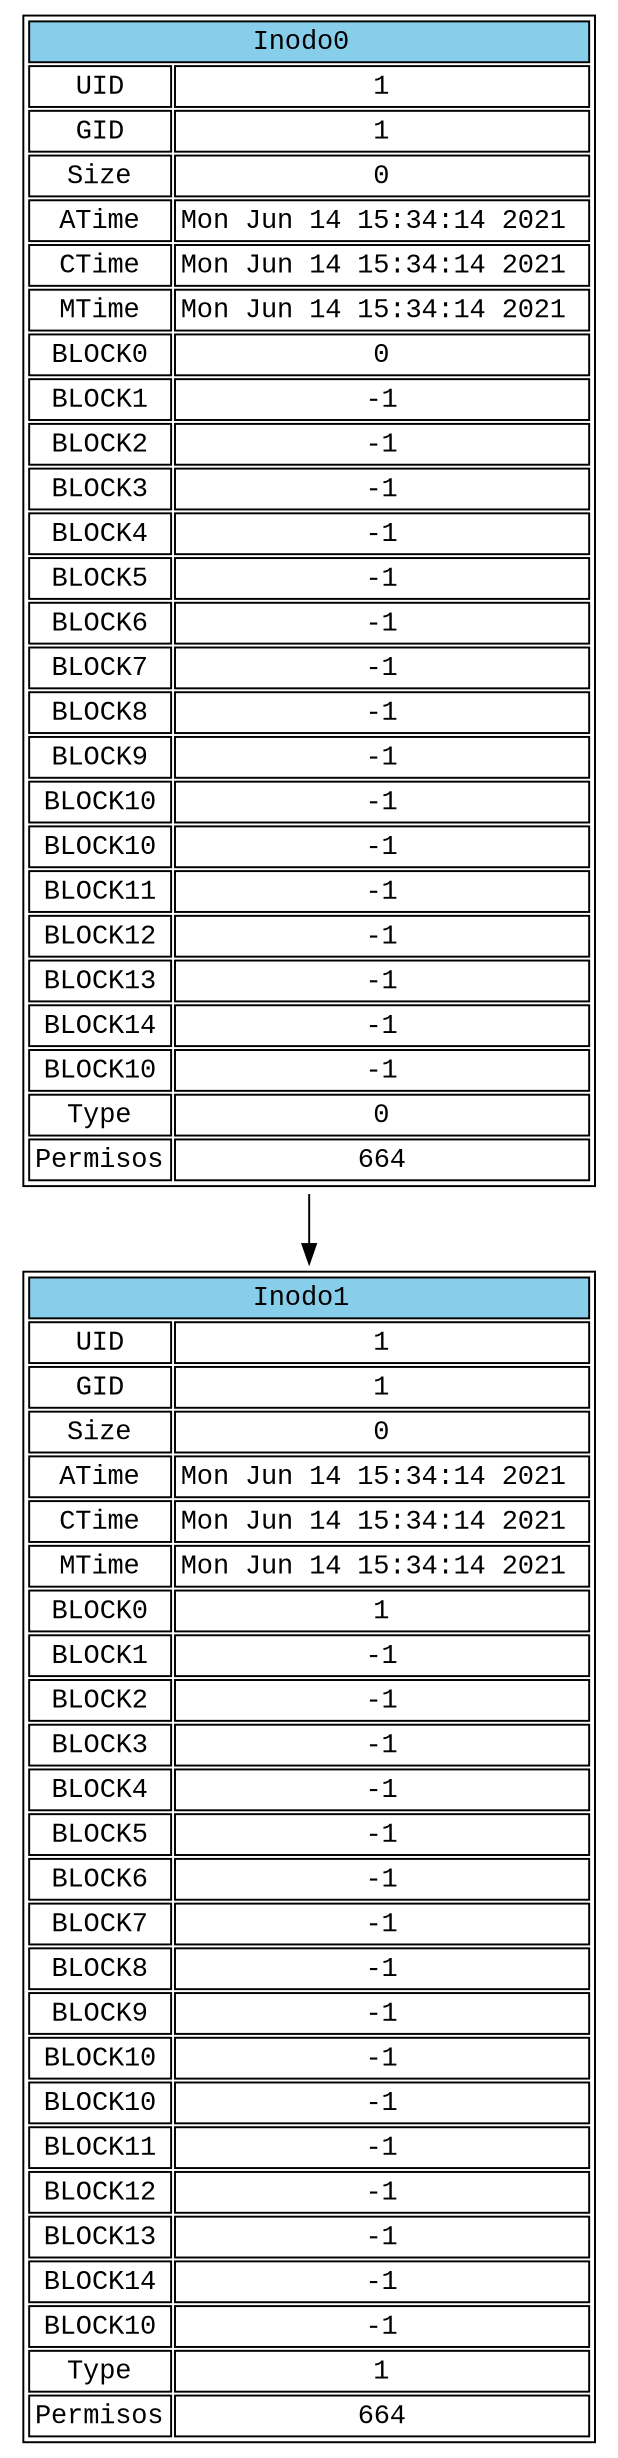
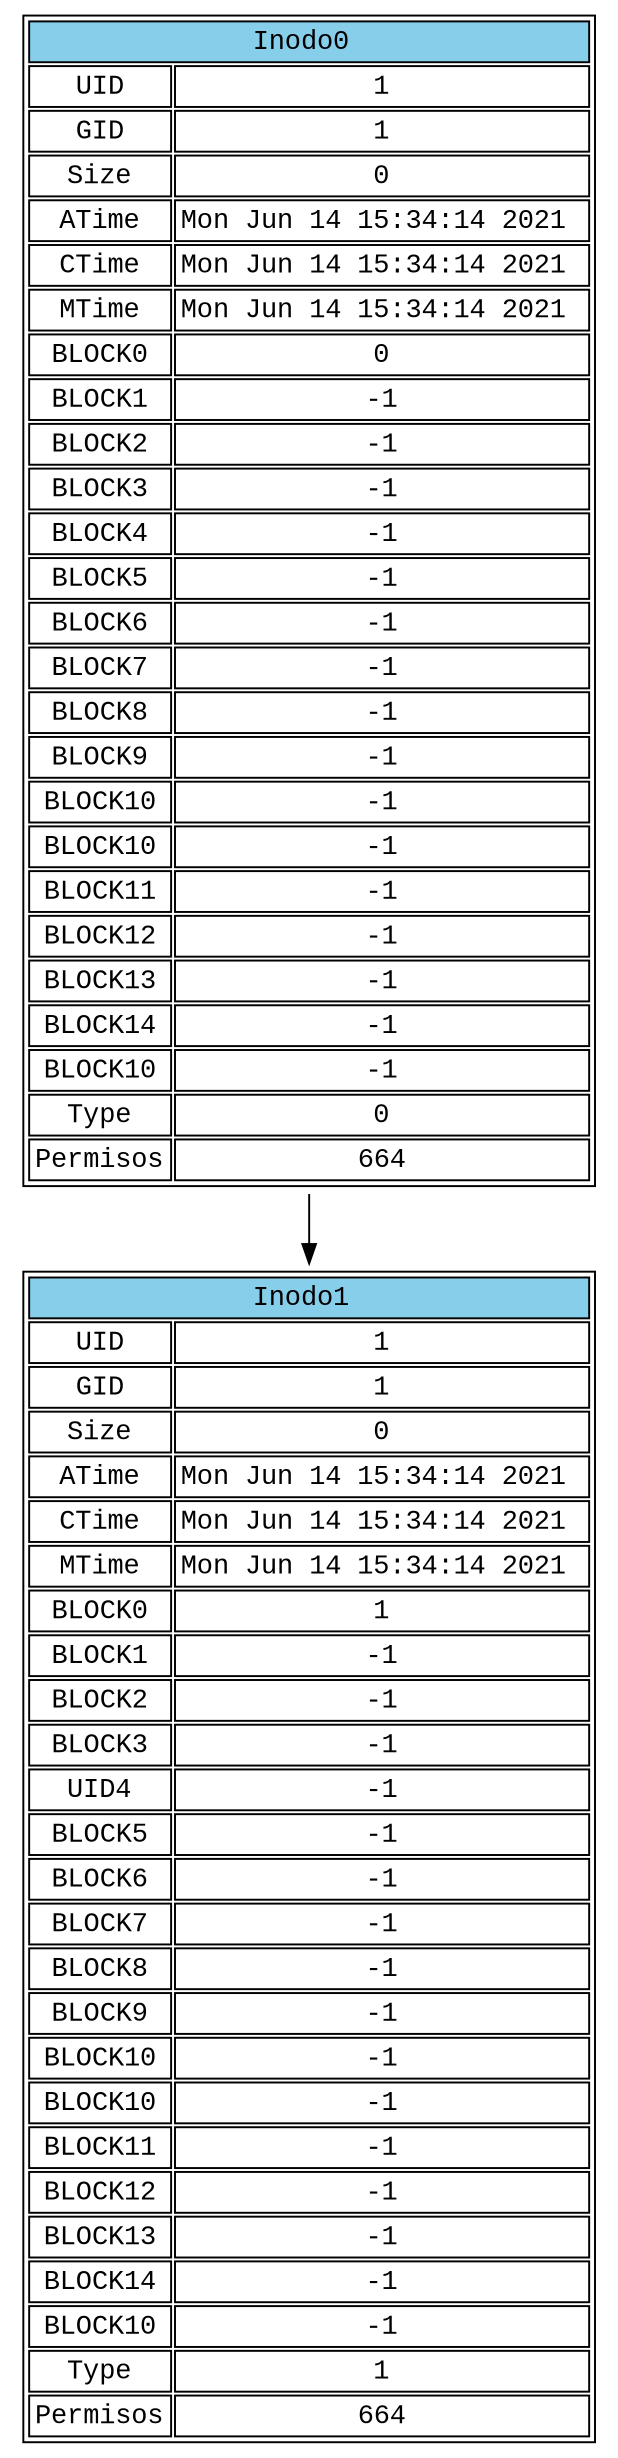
(100, 1789) -> (100, 1789)
